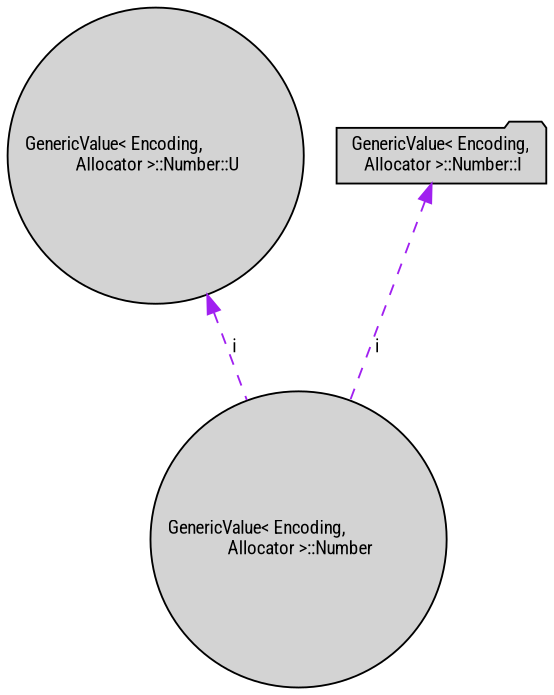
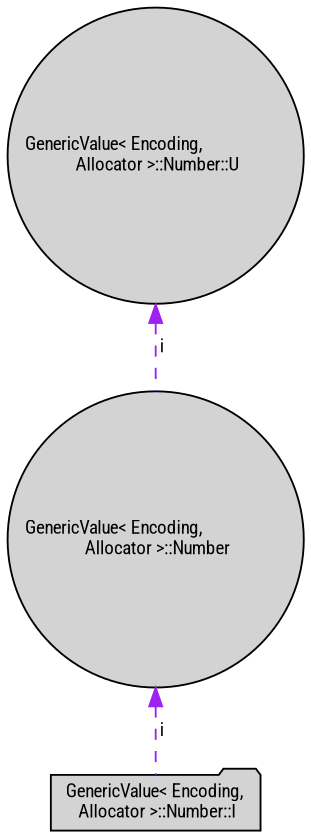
(388, 301) -> (156, 741)
